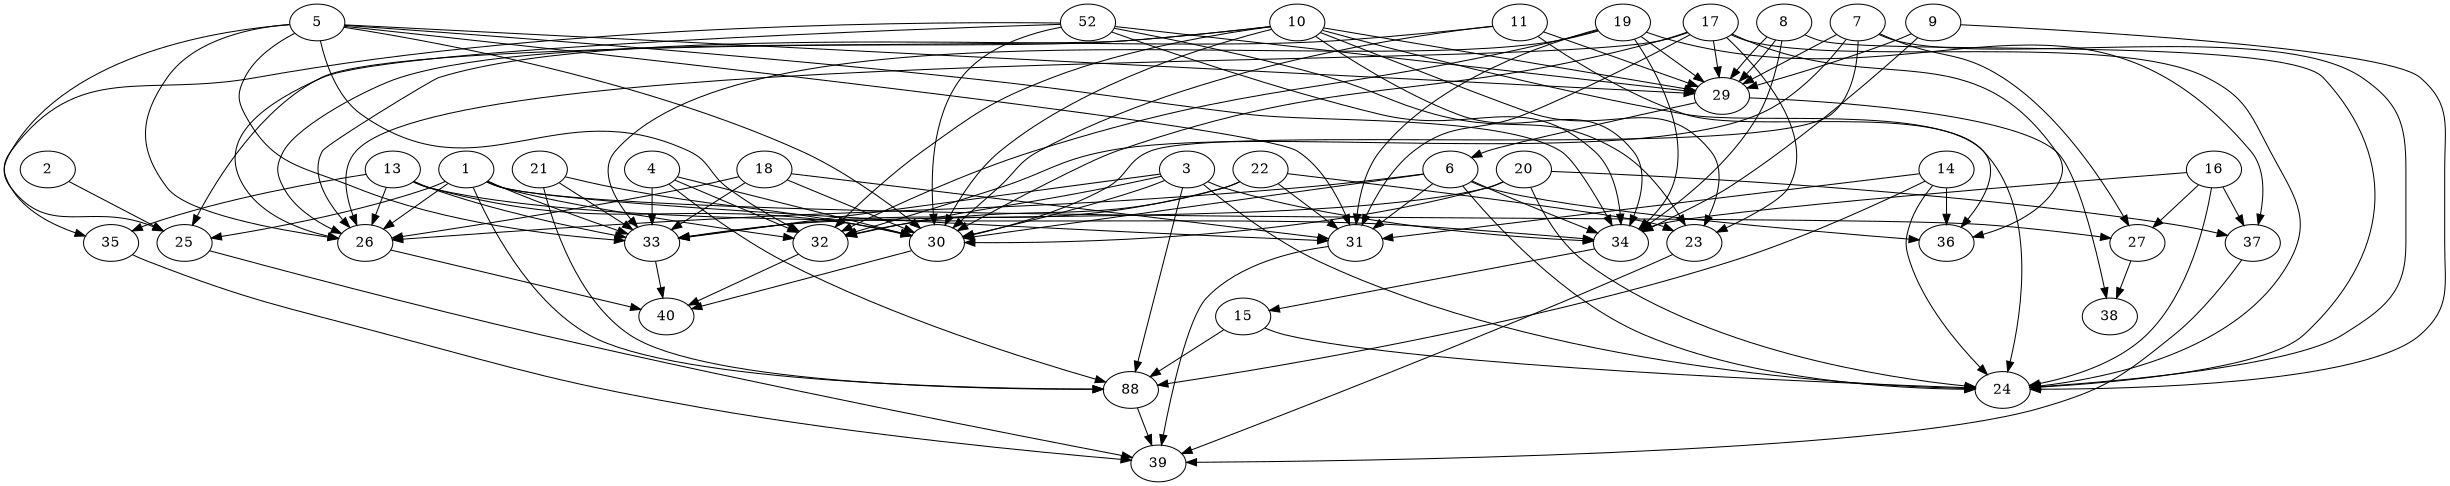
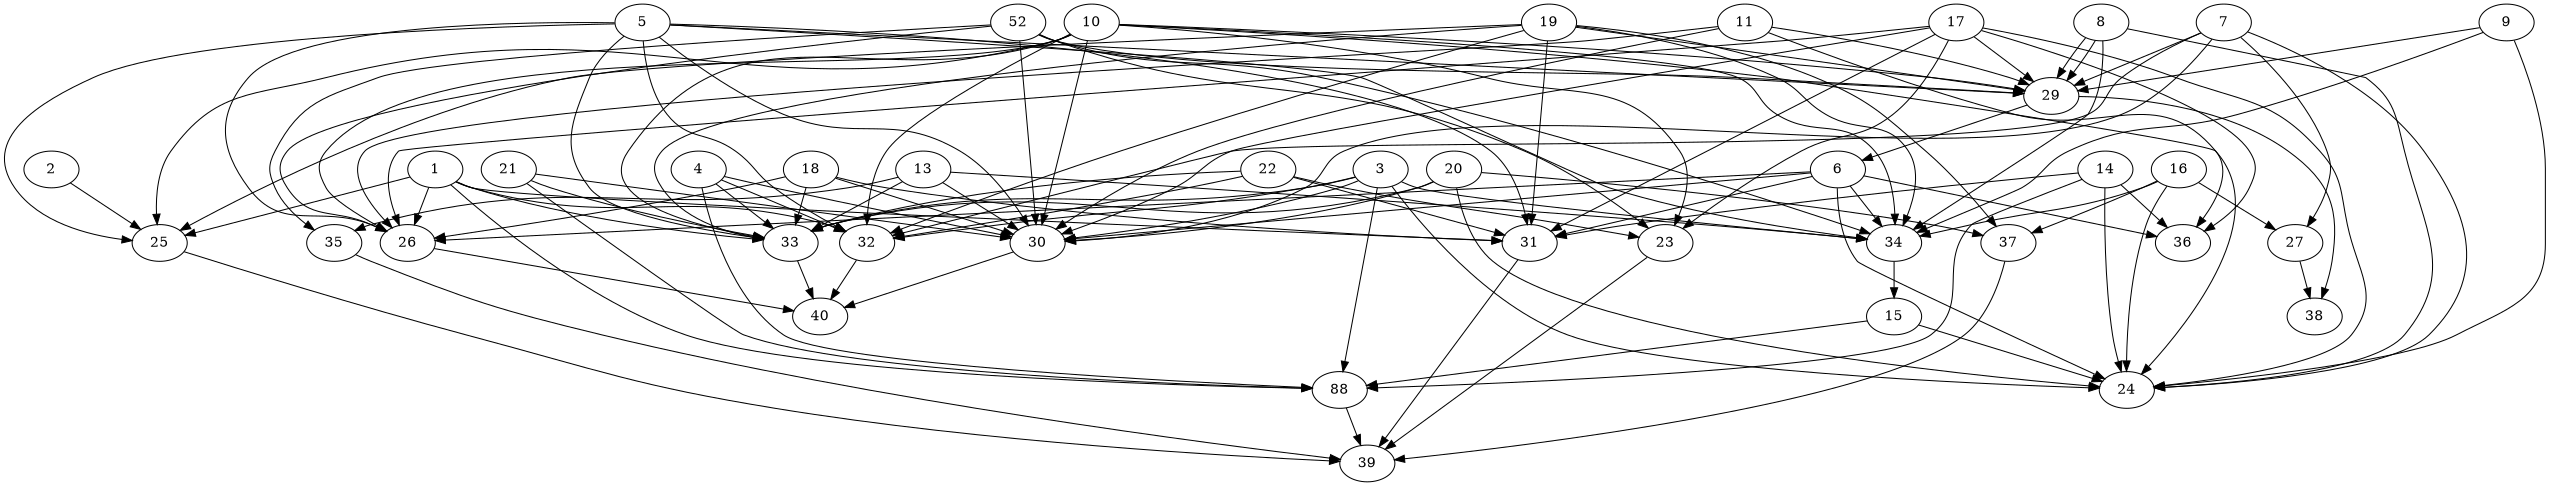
none -> (1147, 41)
none -> (702, 82)
(381, 201) -> none
(1414, 218) -> none
